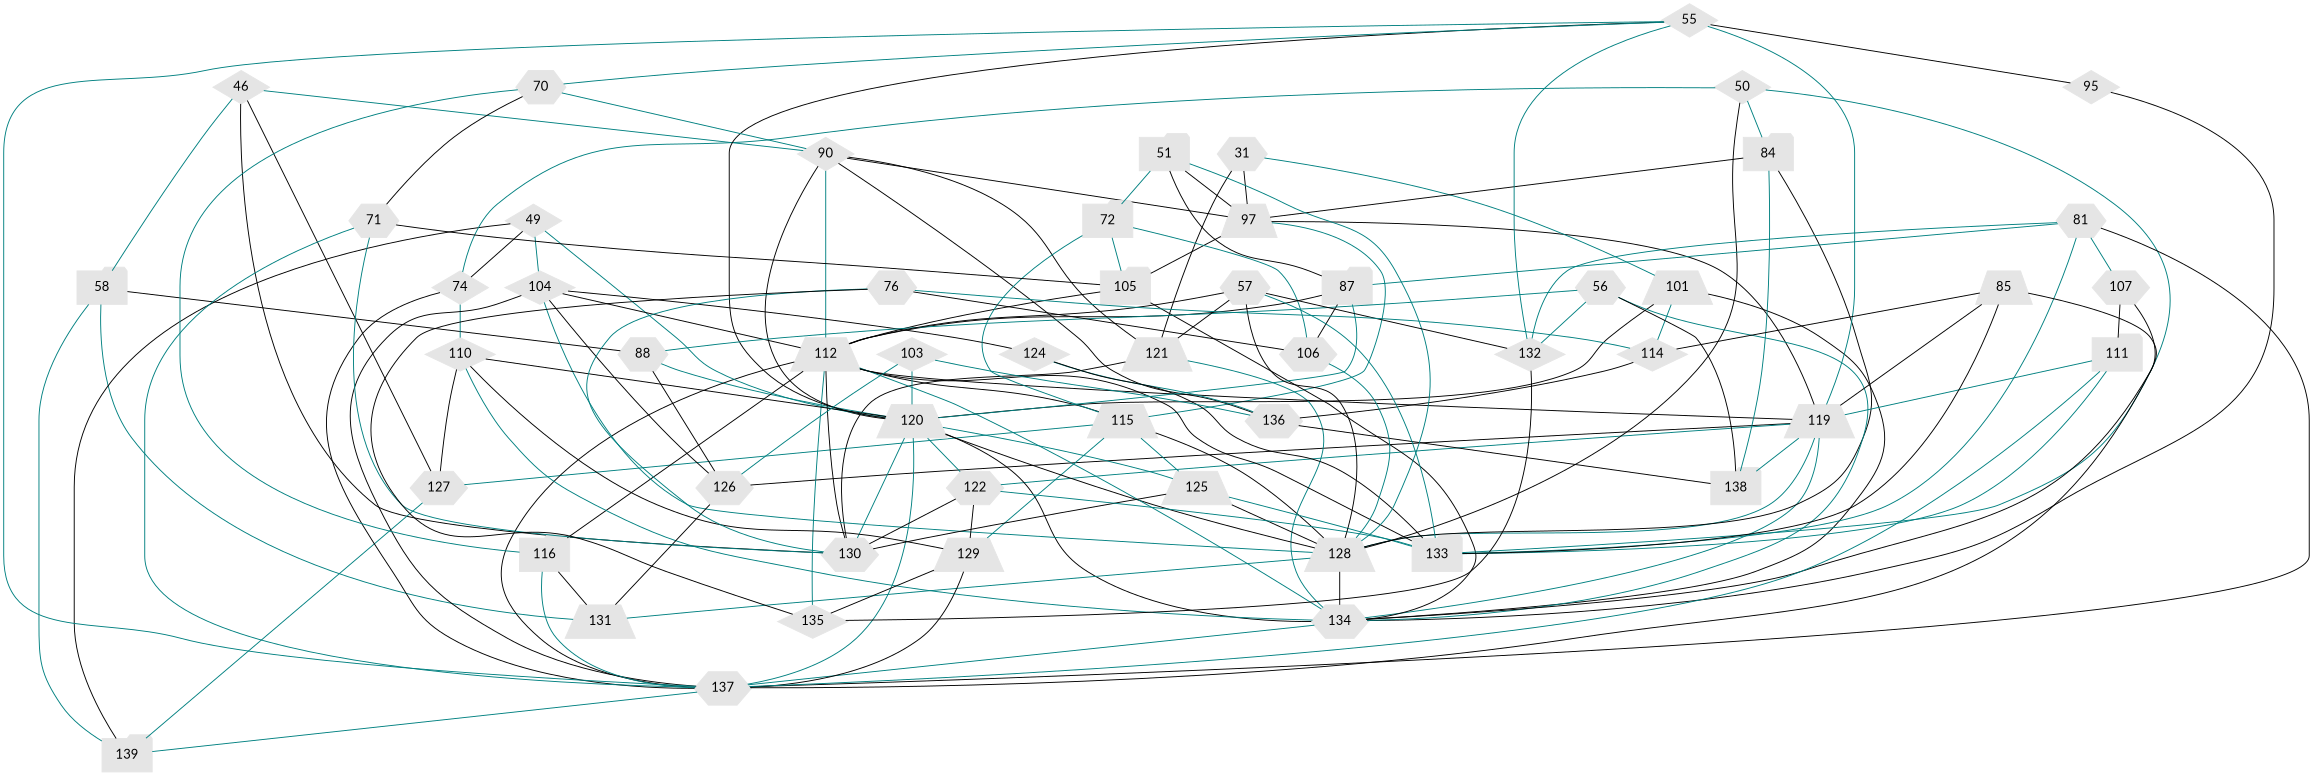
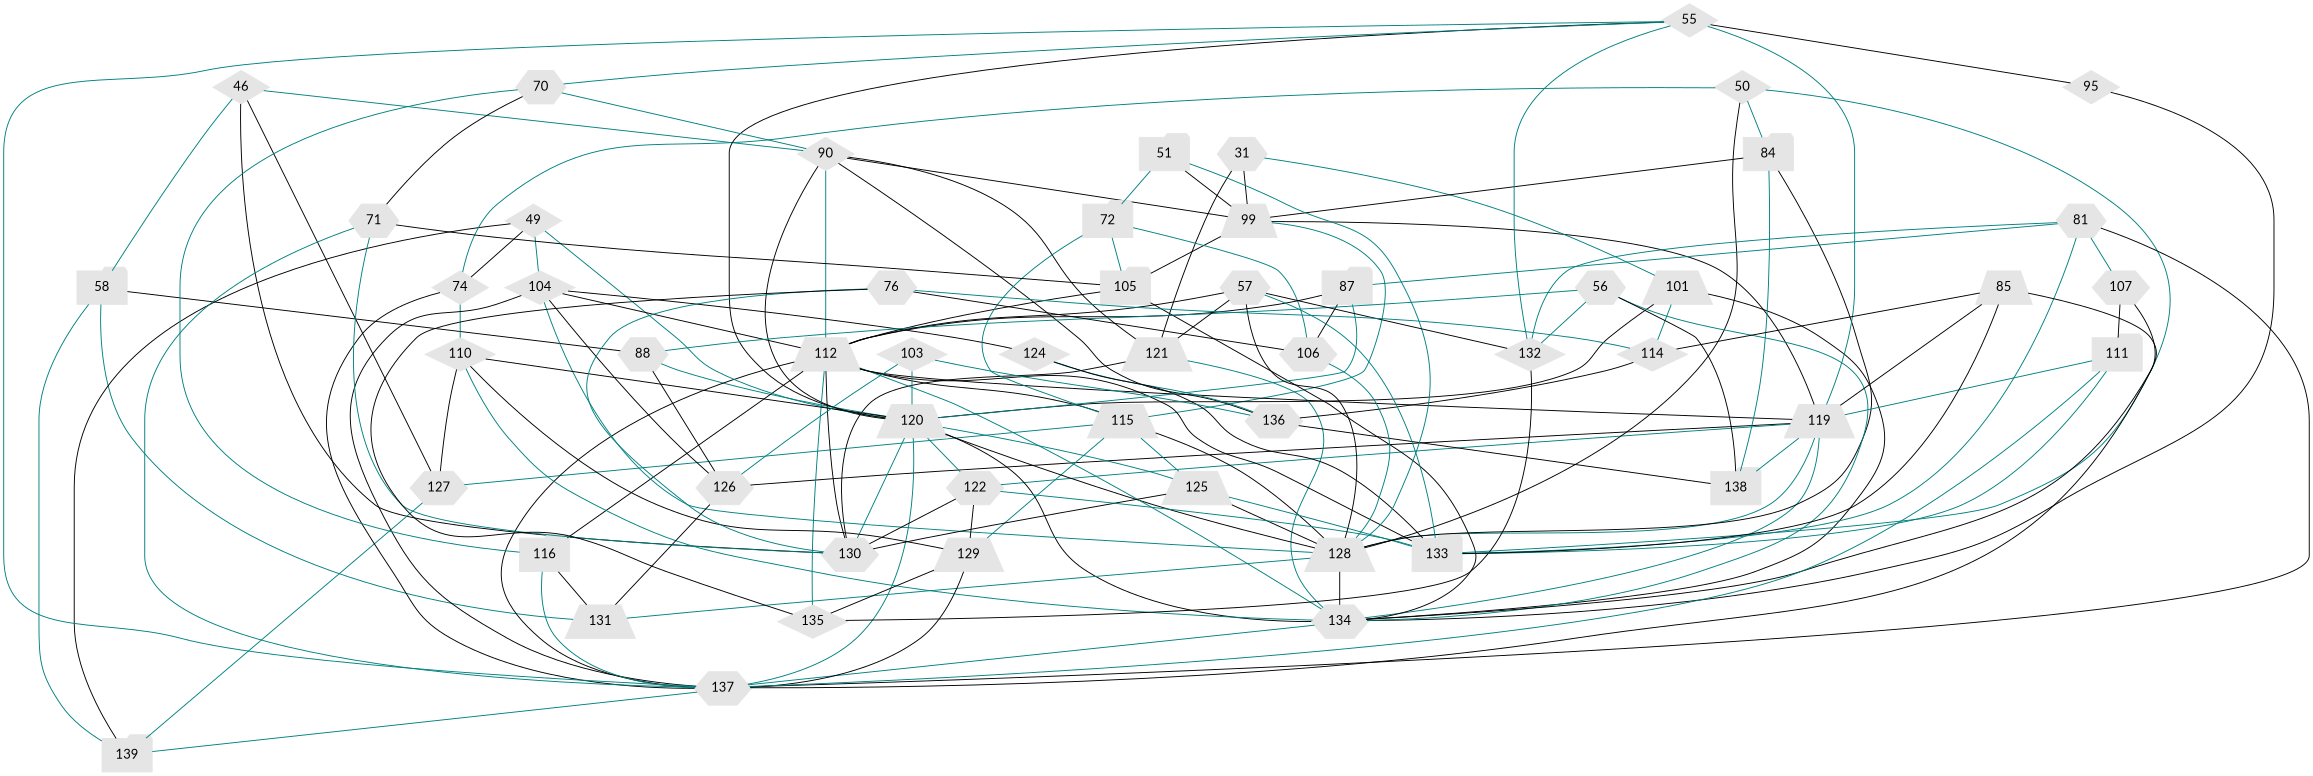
(1249, 221) -> (1249, 221)
(1208, 233) -> none
